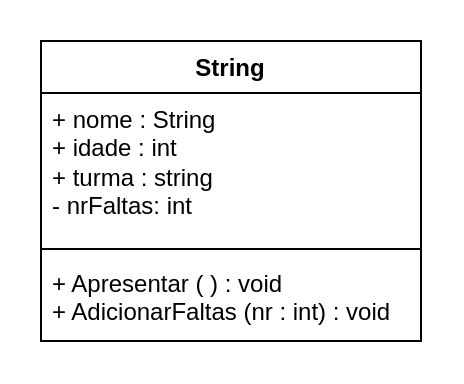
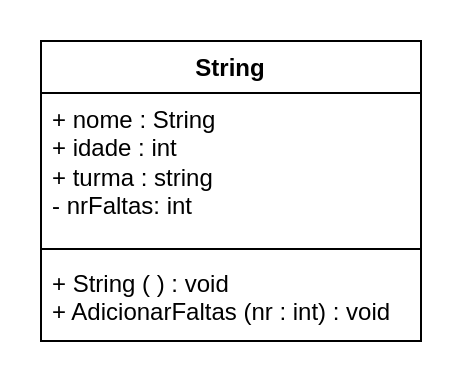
(233, 314) -> (233, 314)
